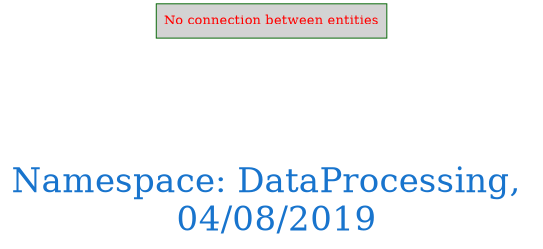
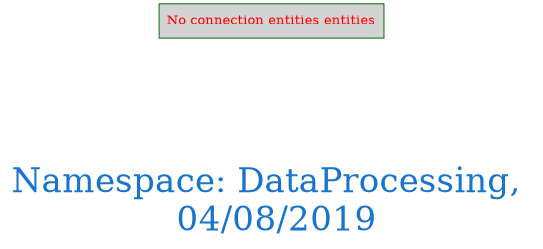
(272, 21) -> (272, 21)
